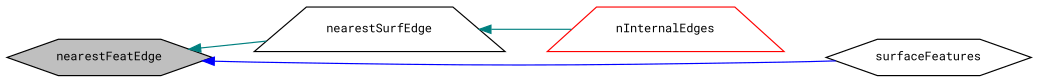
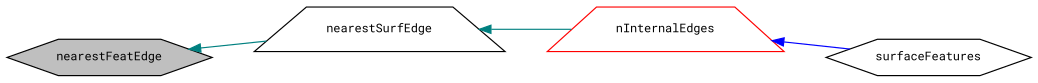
(525, 65) -> (817, 46)
